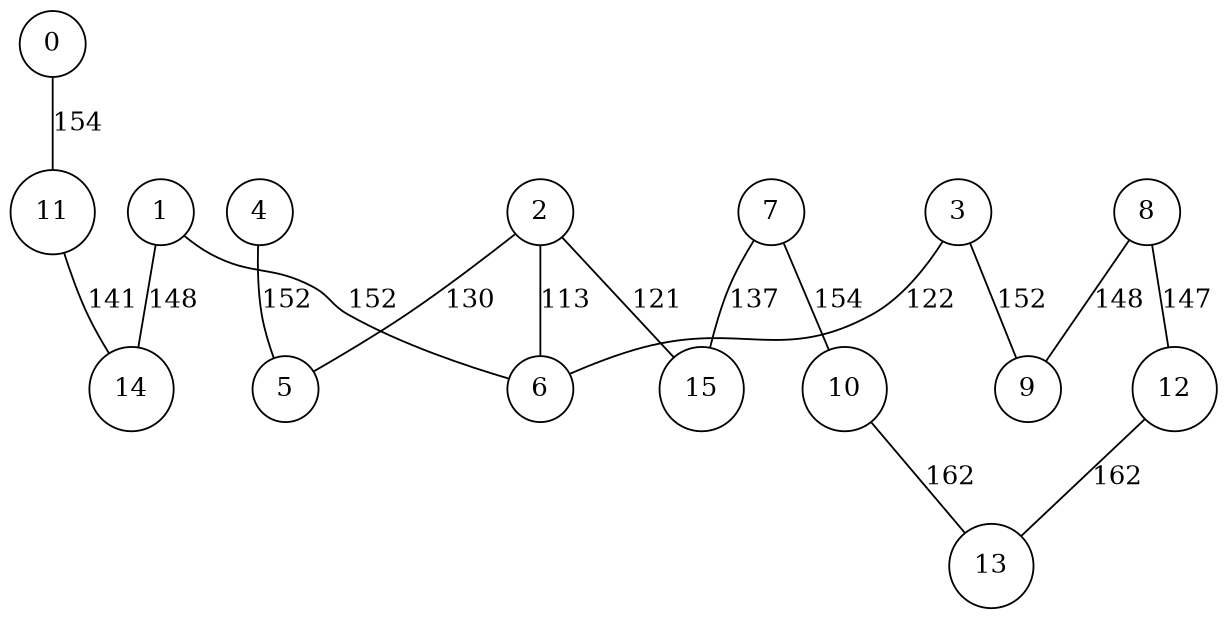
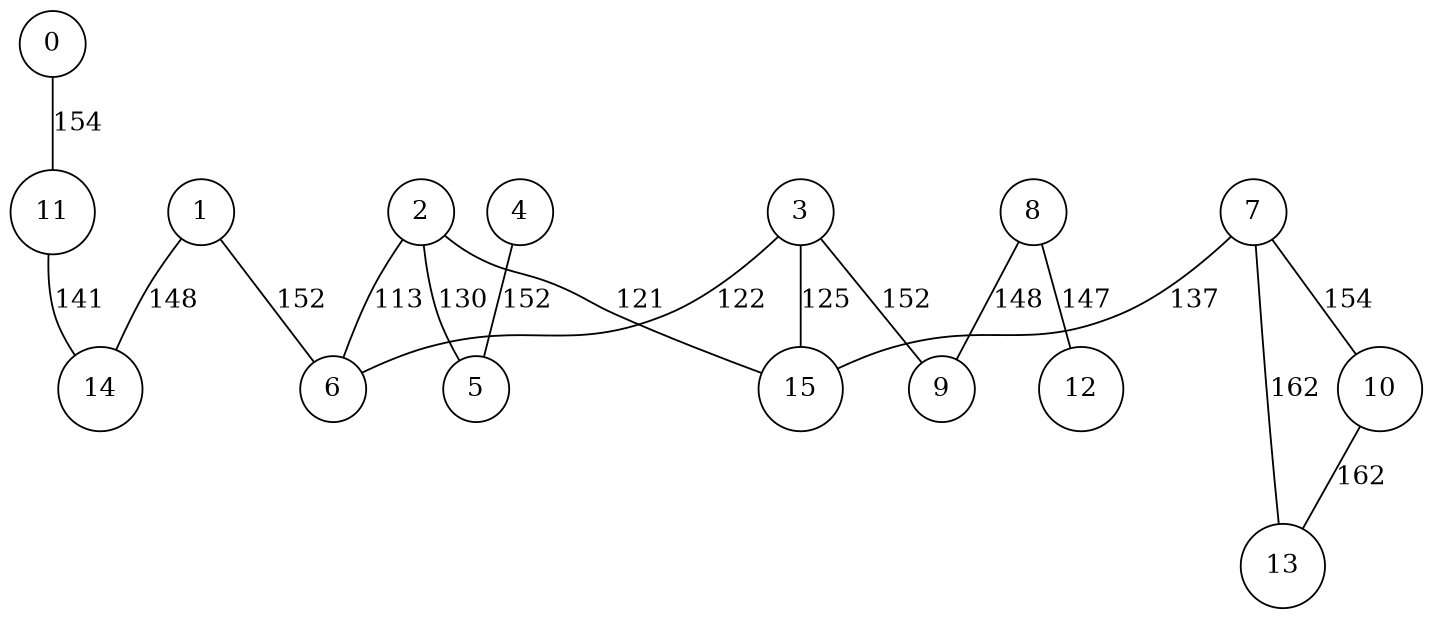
none -> (801, 296)
(1083, 478) -> (1266, 385)
